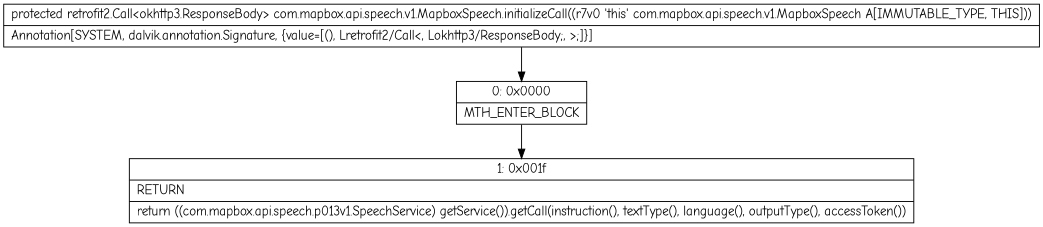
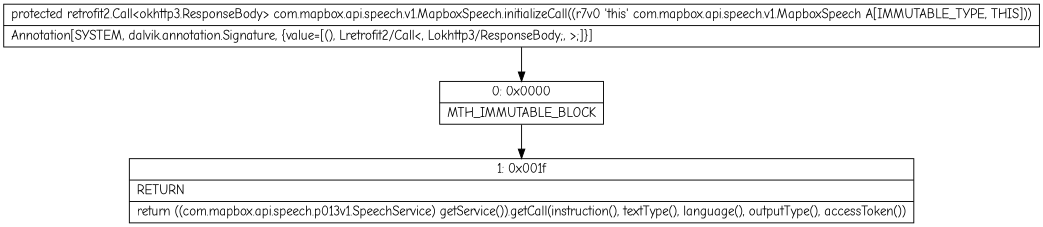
(522, 113) -> (522, 113)
